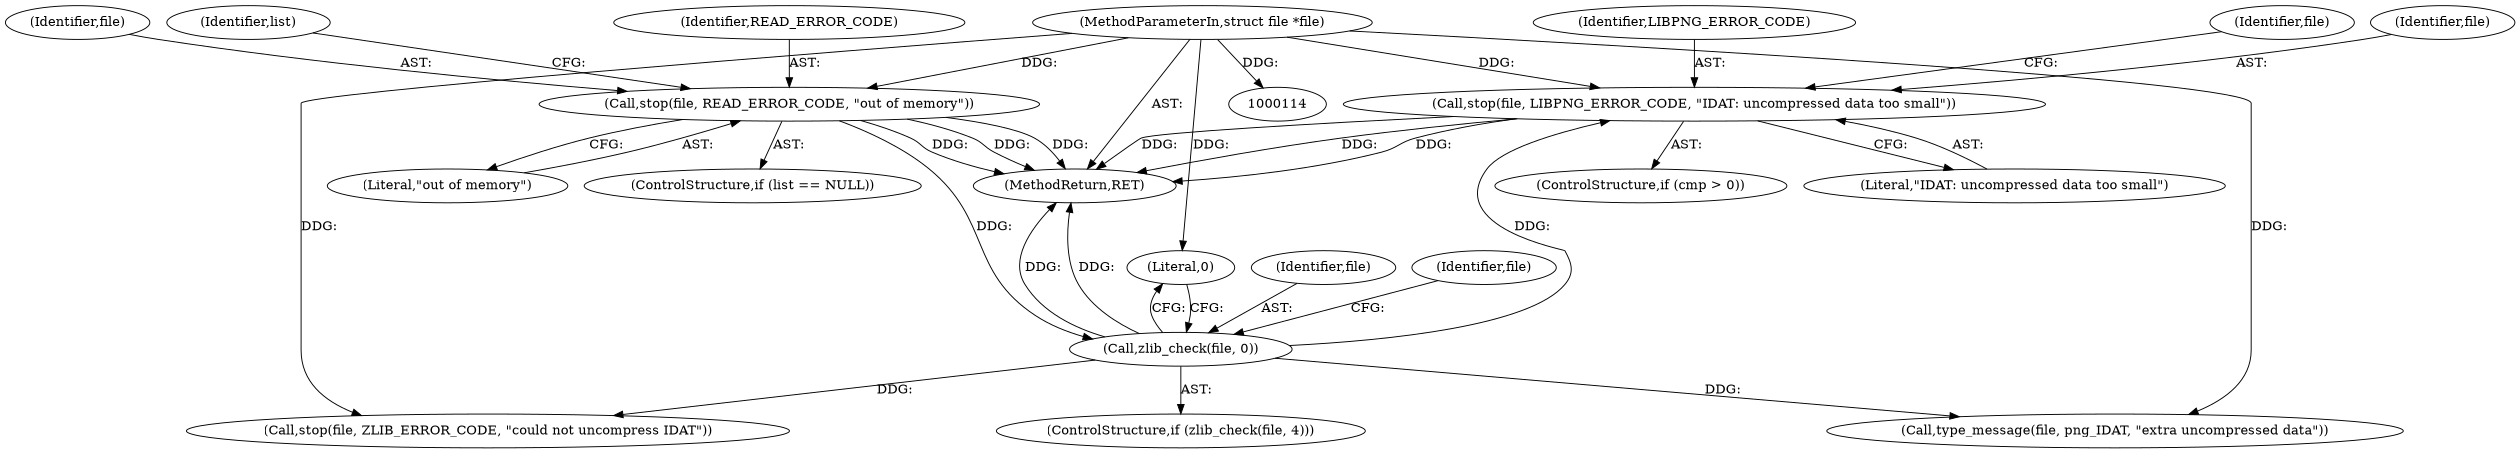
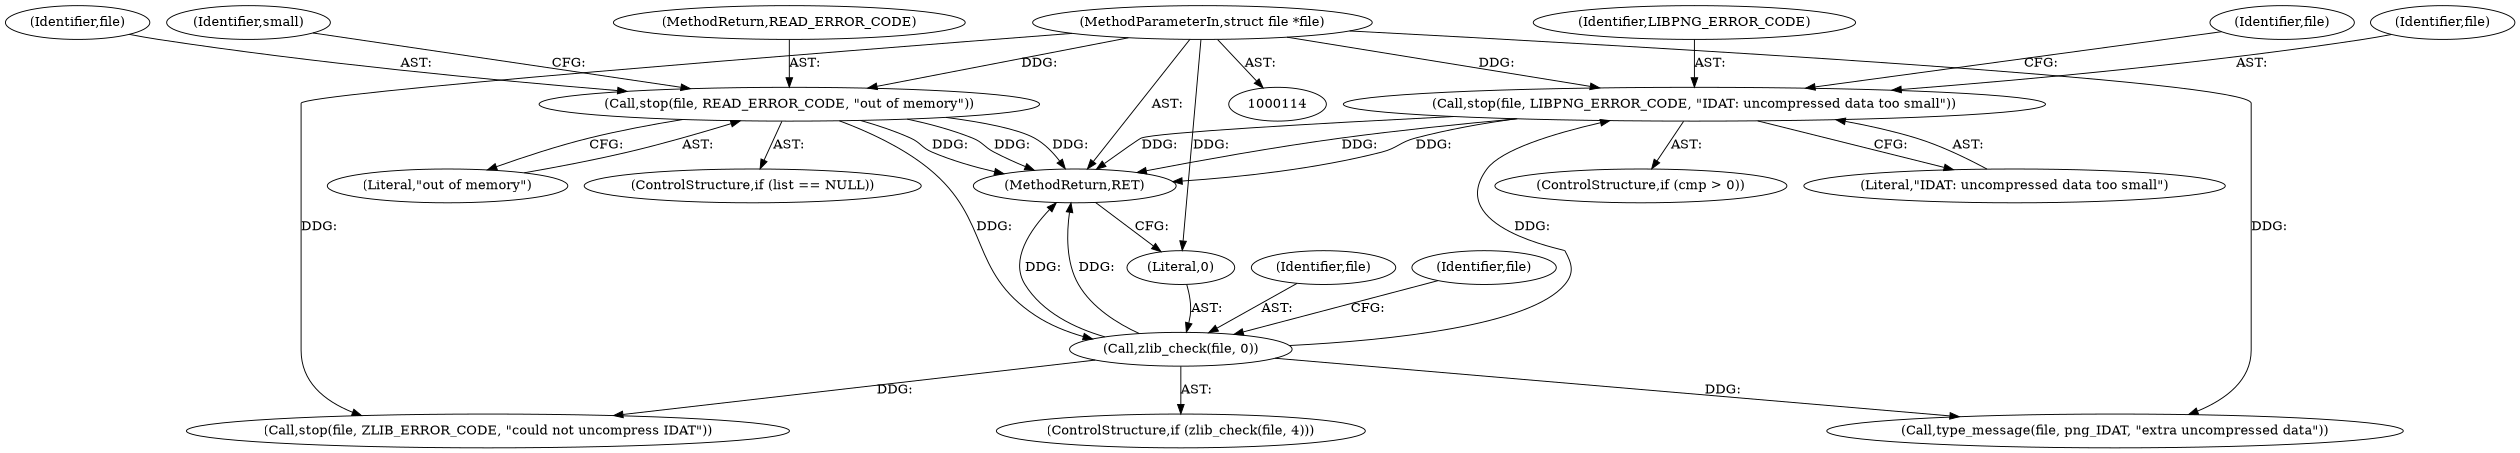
(249, 23) -> (249, 23)
(789, 23) -> (789, 23)
(1263, 63) -> (1263, 63)
(1209, 308) -> (1209, 308)
(1151, 313) -> (1125, 224)
